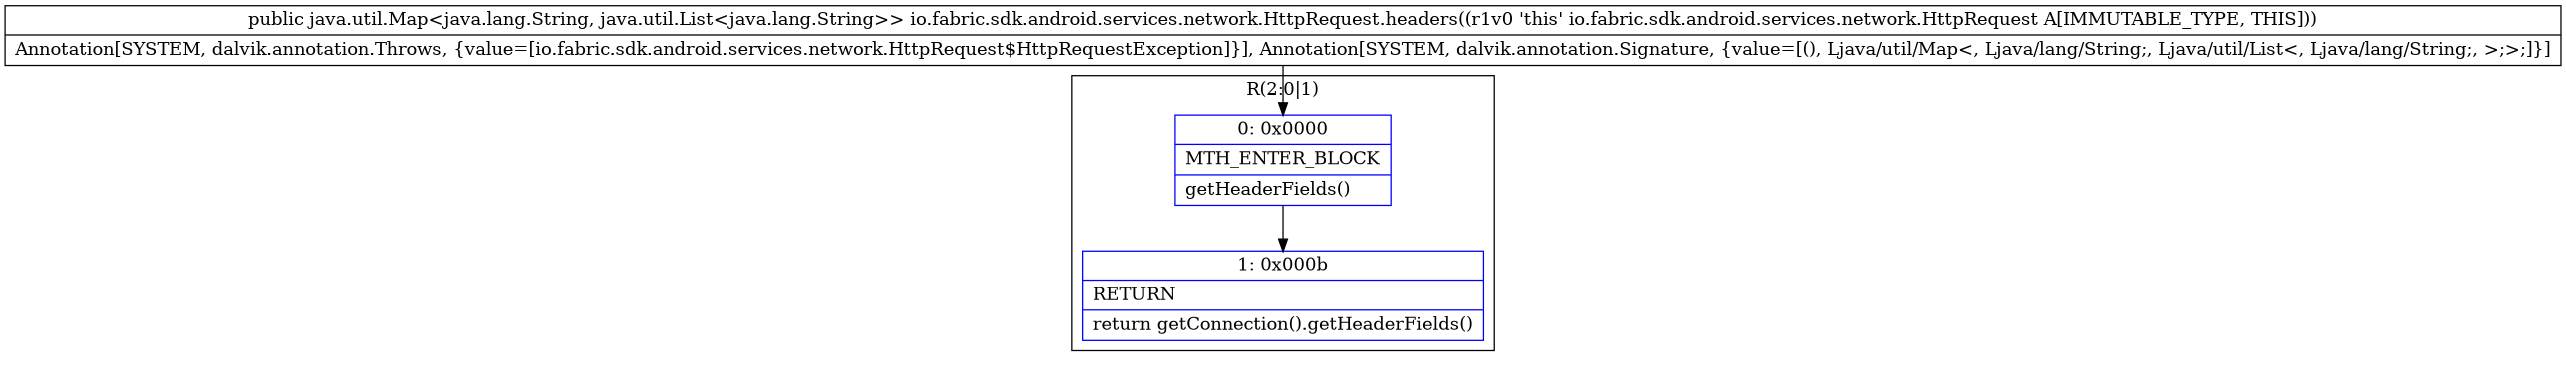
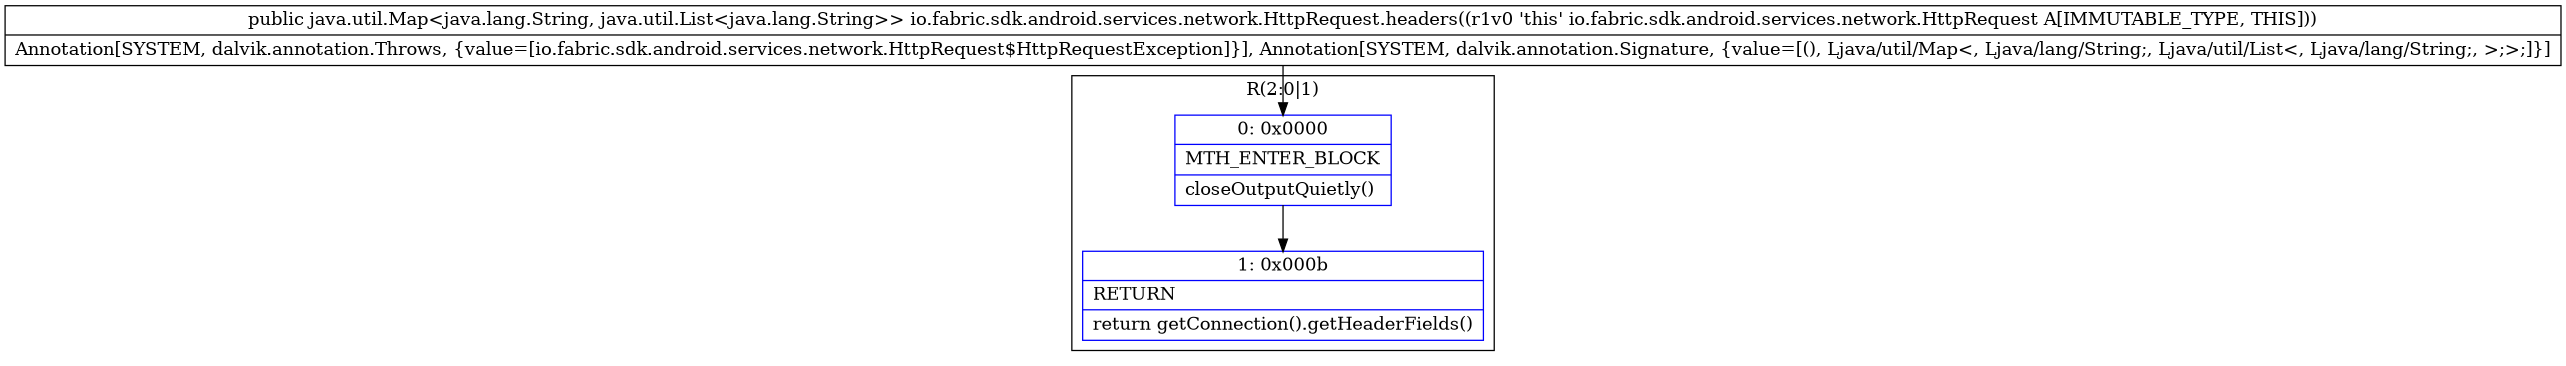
(1268, 190) -> (1280, 190)
